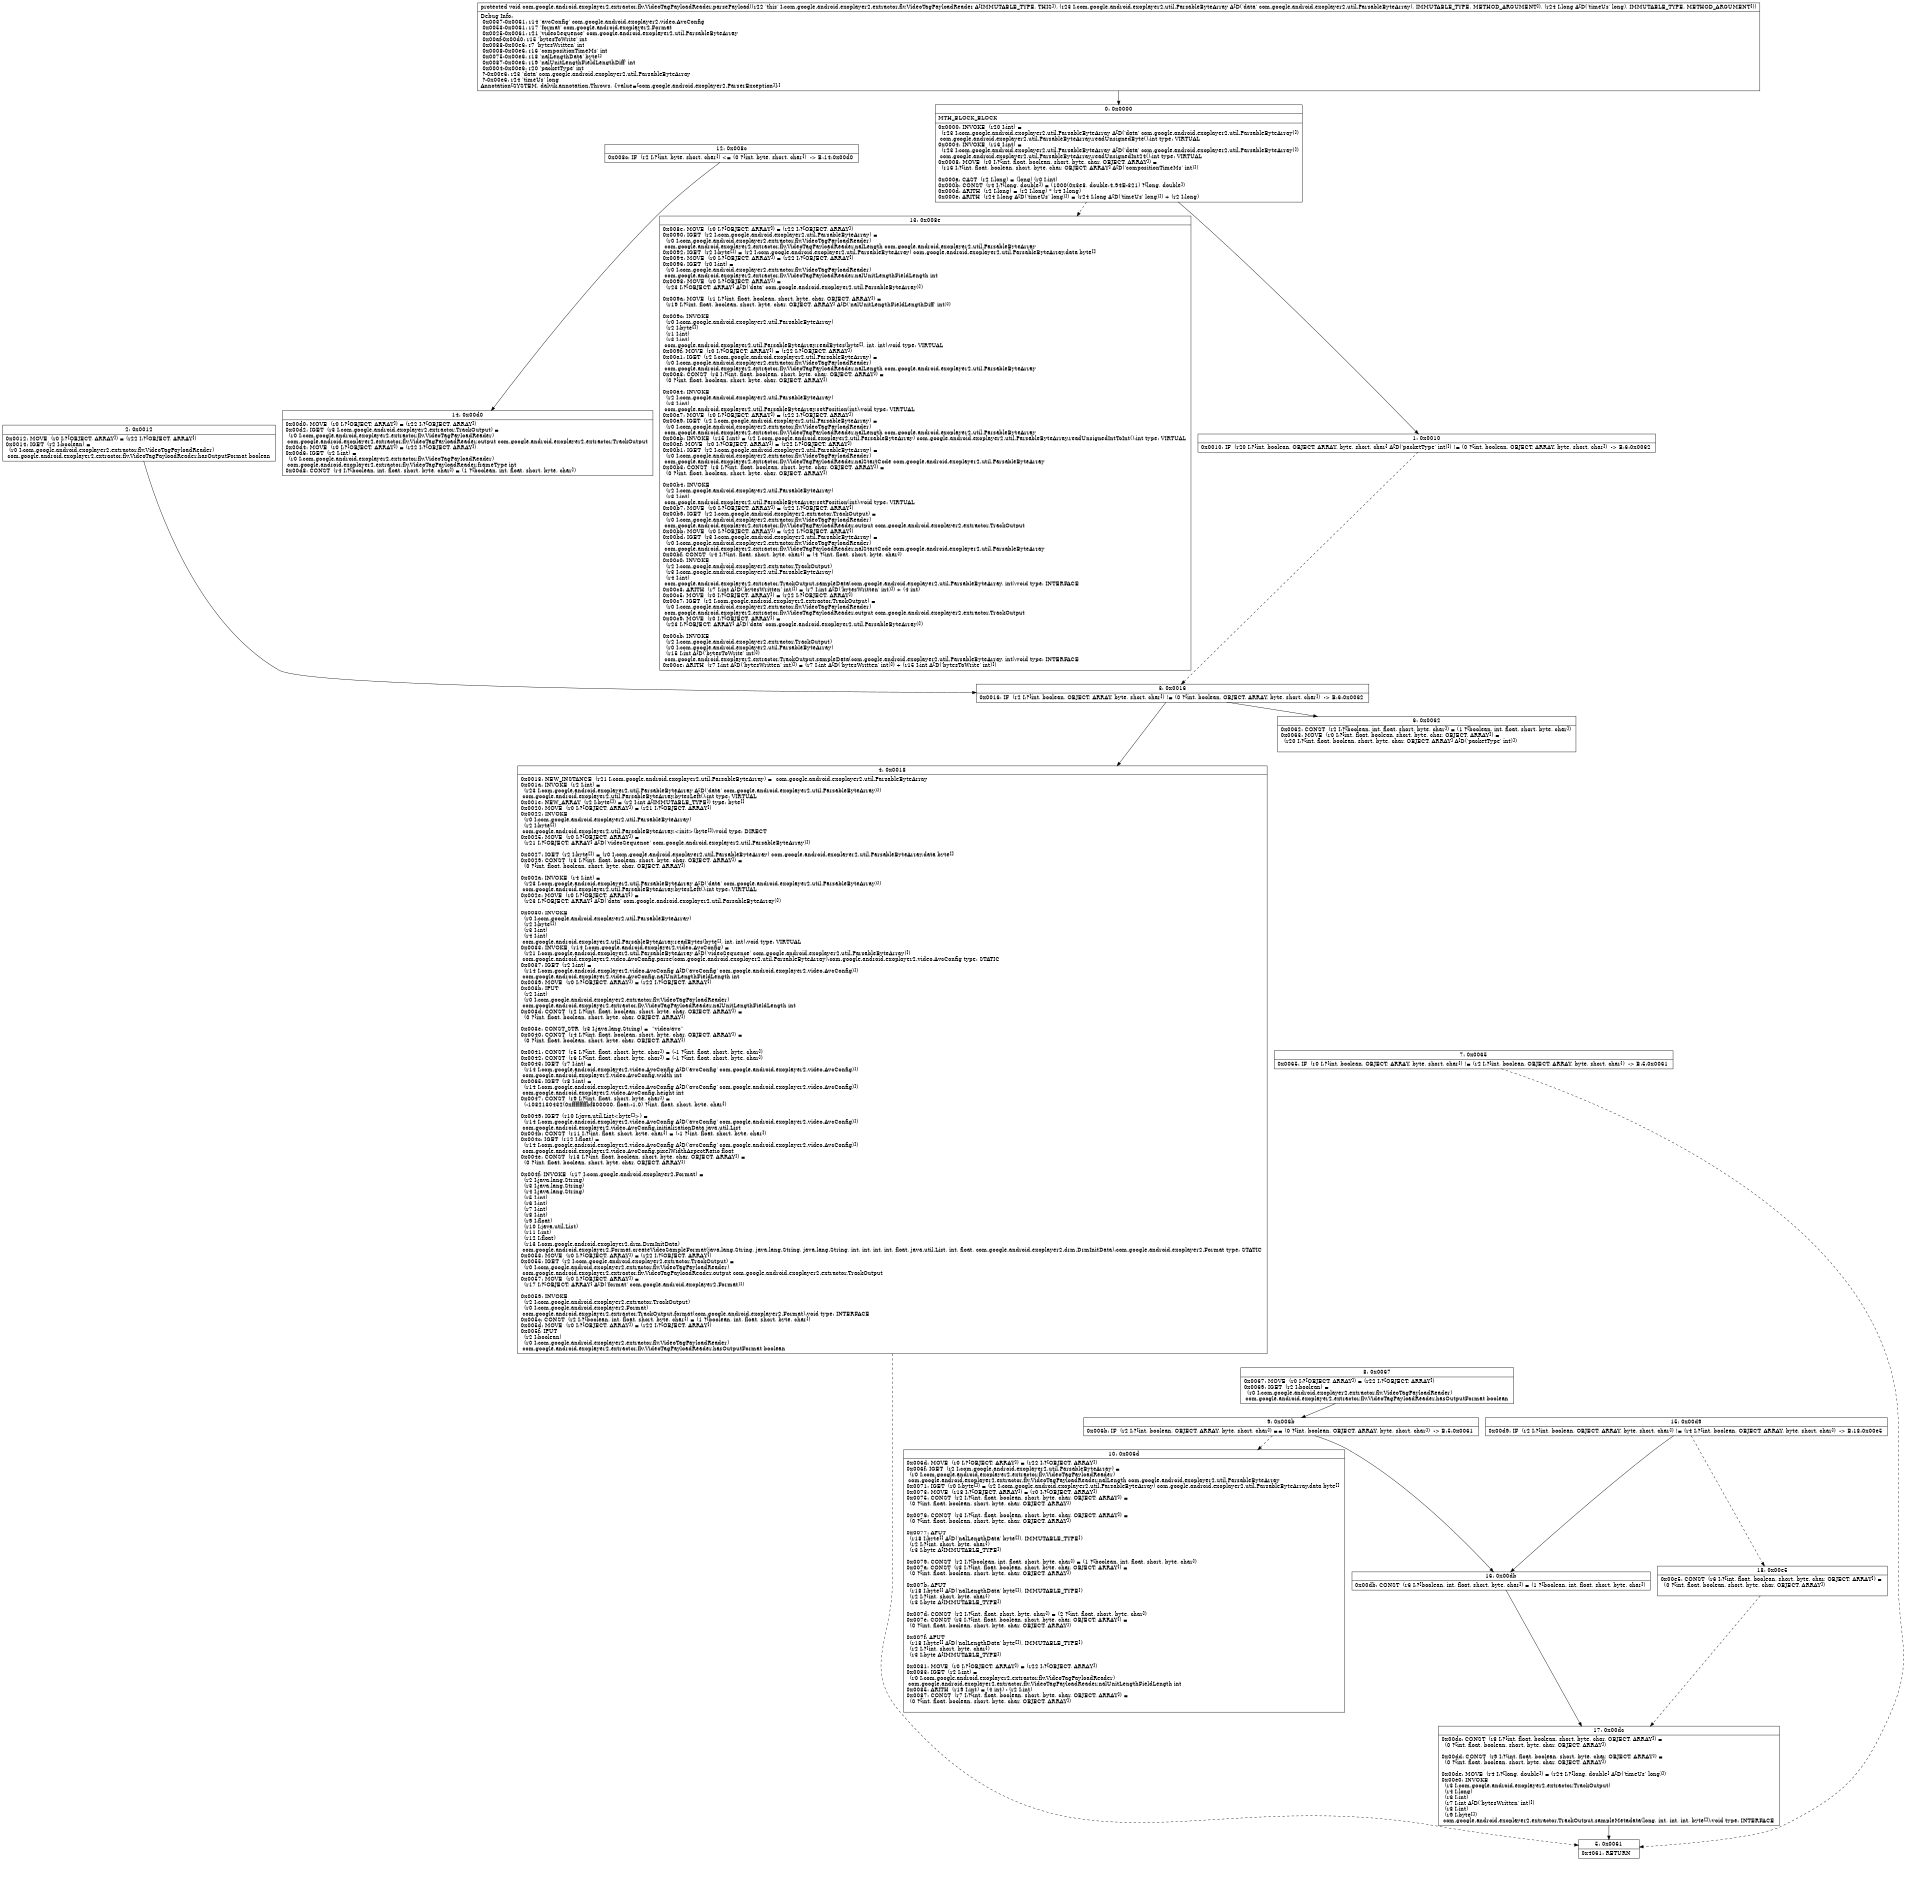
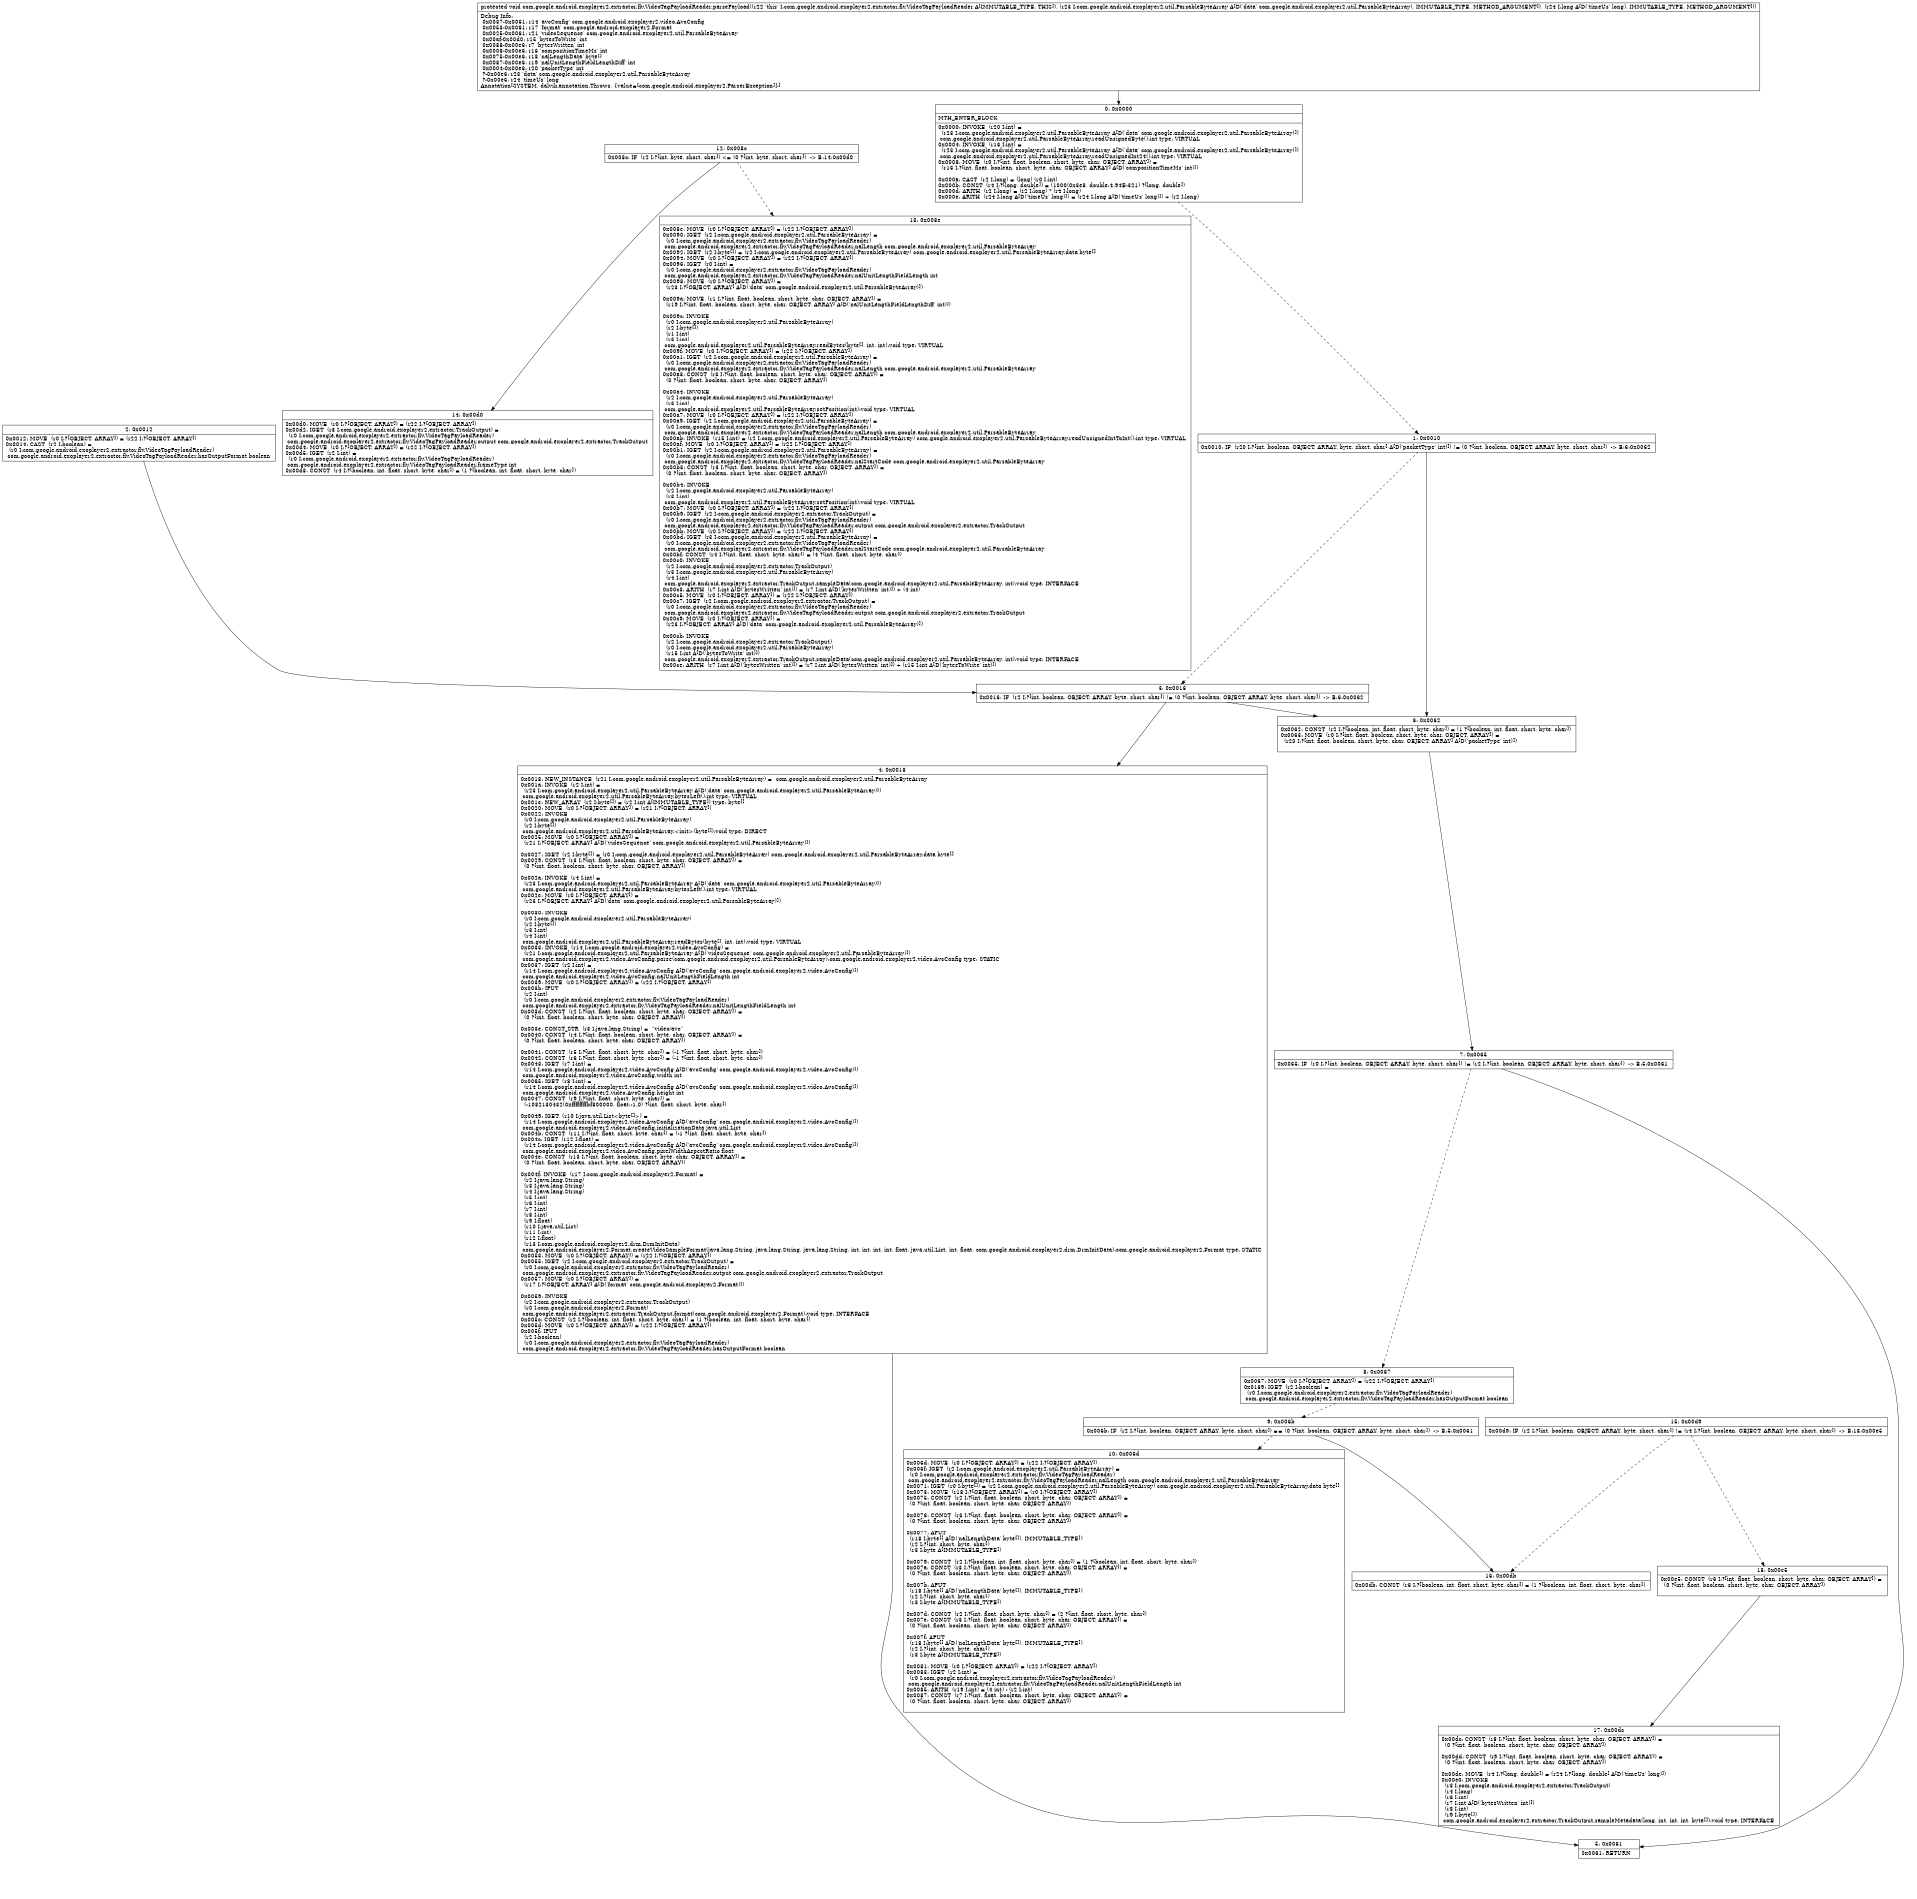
(968, 118) -> (968, 118)
(1083, 207) -> (754, 188)
(1299, 314) -> (1299, 314)
(49, 445) -> (50, 445)
(322, 453) -> (322, 453)
none -> (1427, 582)
none -> (1451, 899)
none -> (1427, 1216)
(1287, 1387) -> (1287, 1387)
(1320, 1410) -> (1320, 1410)
(1898, 1439) -> (1898, 1439)
(1592, 1501) -> (1592, 1501)
(1543, 1656) -> none
(1707, 1660) -> (1707, 1660)
(1041, 1808) -> (1041, 1808)
(1609, 1831) -> none
(1609, 1853) -> (1609, 1853)
